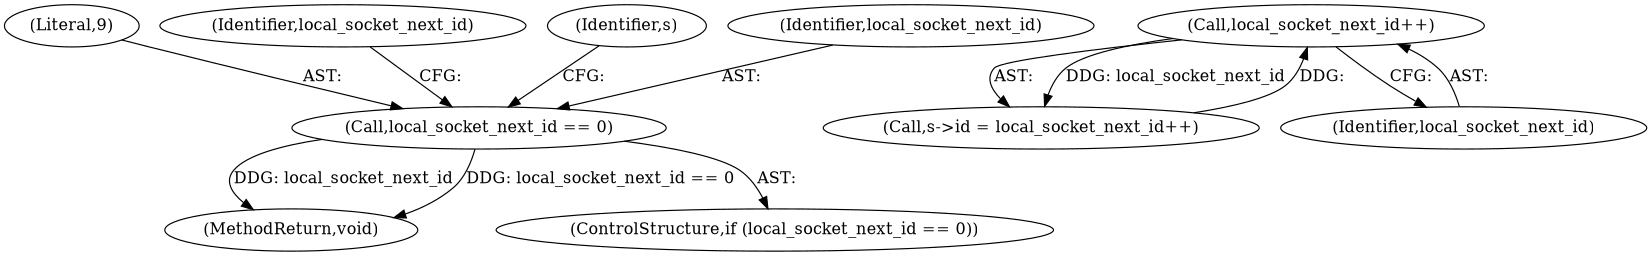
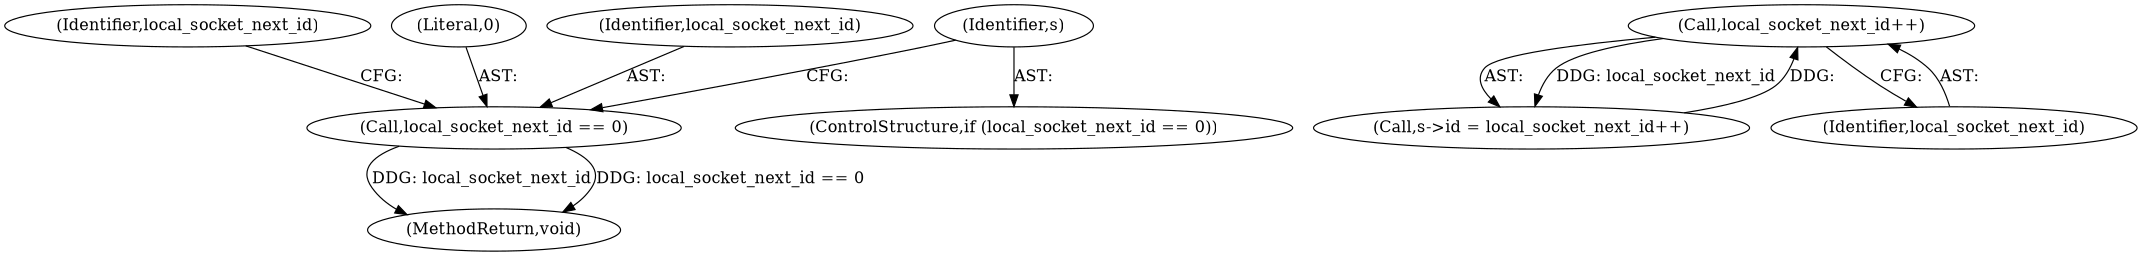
(72, 26) -> (459, 26)
(701, 155) -> (1014, 71)
